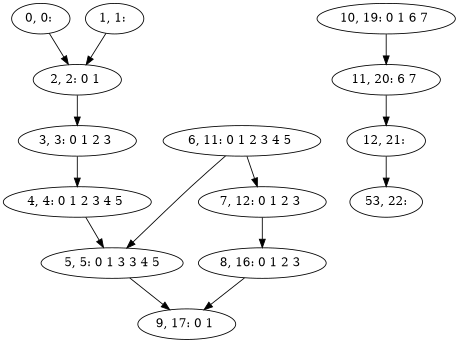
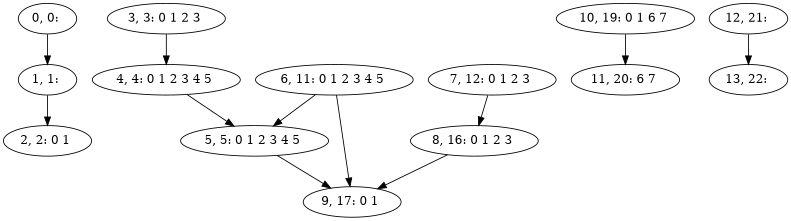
(57, 45) -> (48, 45)
(77, 106) -> none
(386, 106) -> none
(251, 167) -> (343, 137)
(386, 202) -> (748, 80)
(112, 263) -> (255, 141)
